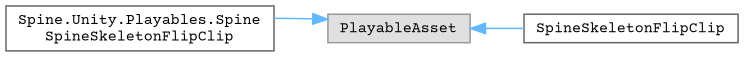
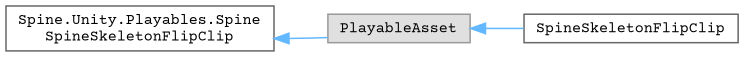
(293, 18) -> (308, 38)
